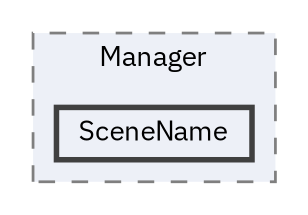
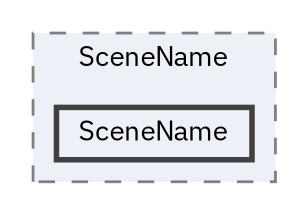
(154, 59) -> (154, 59)
